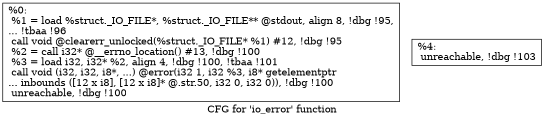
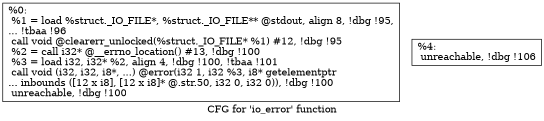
(477, 57) -> (477, 57)
